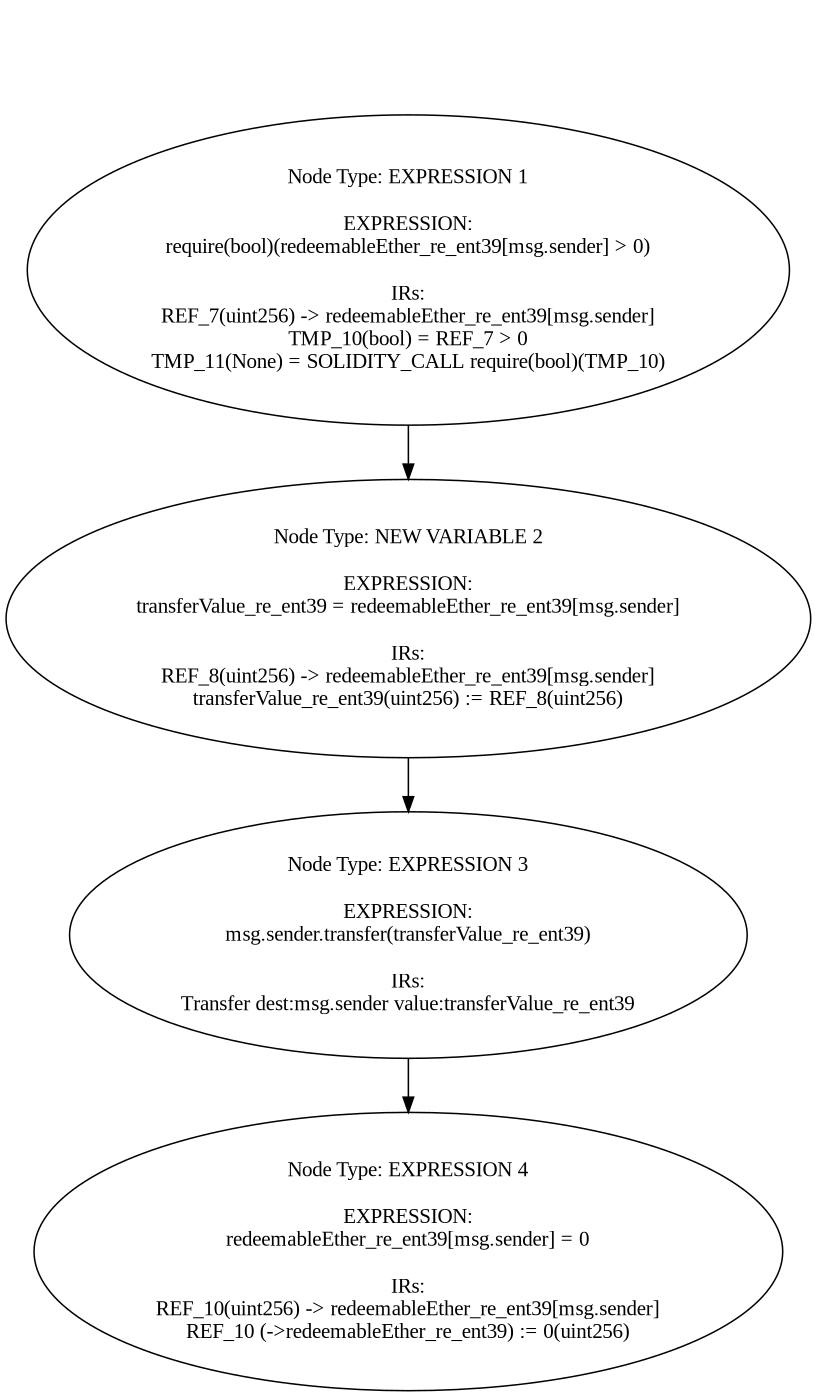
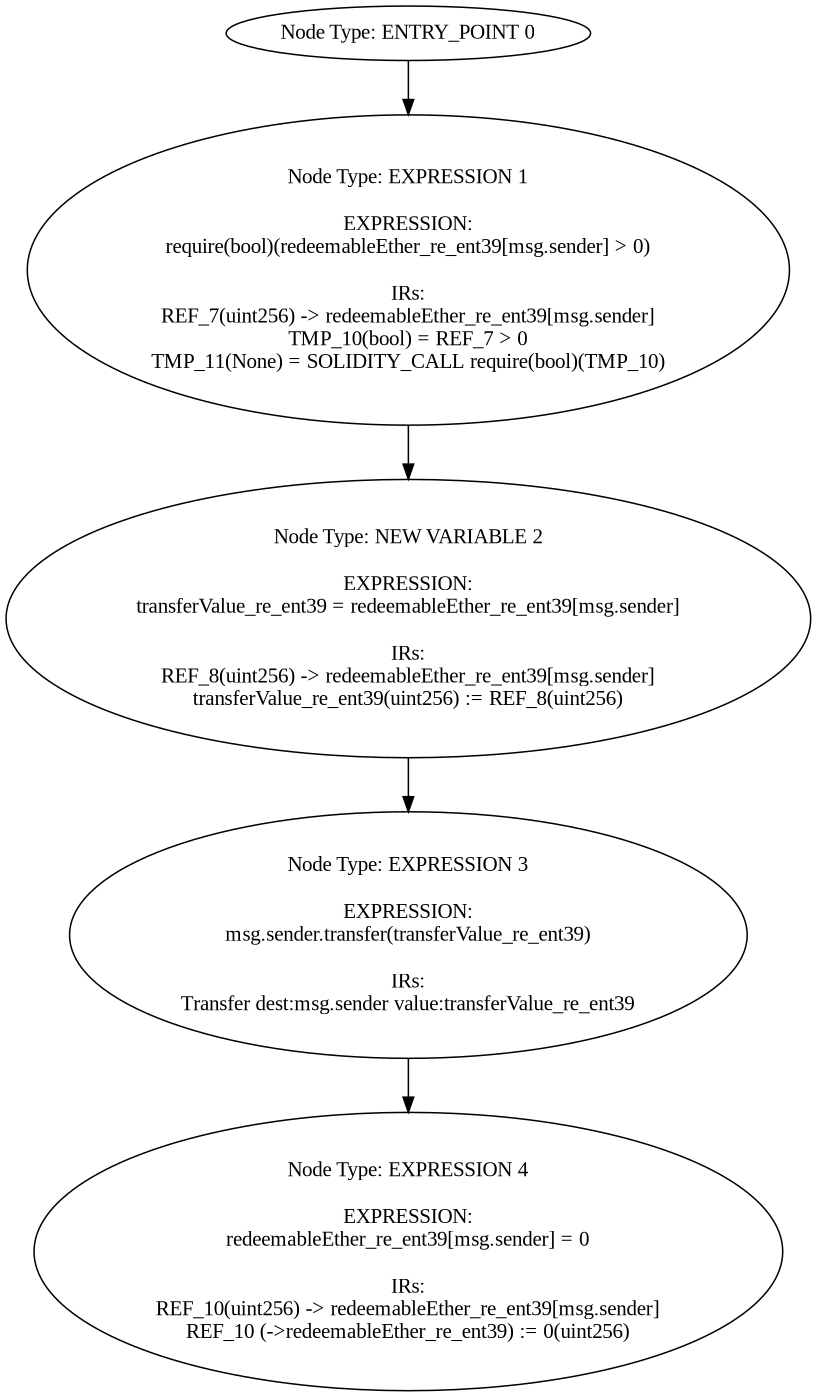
none -> (408, 33)
